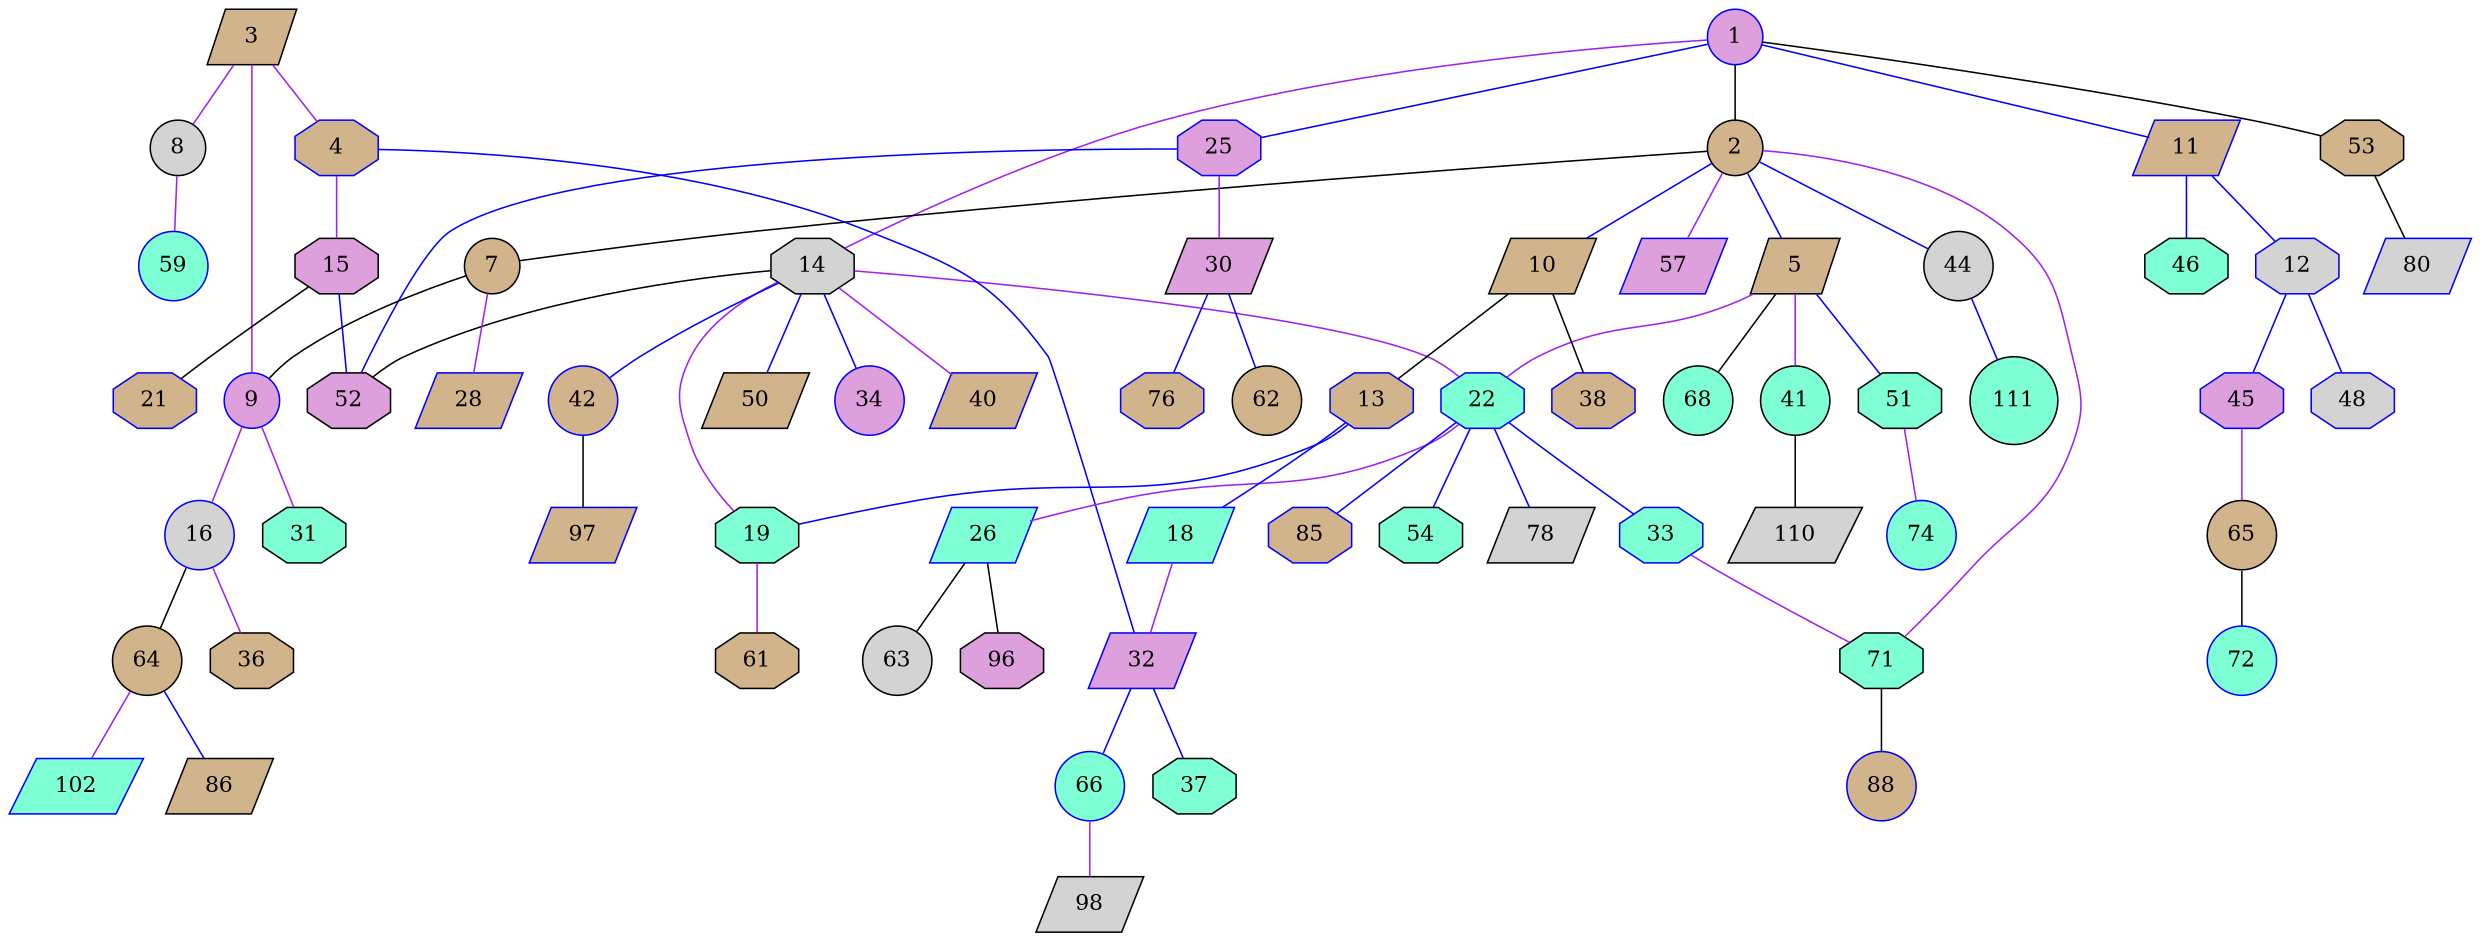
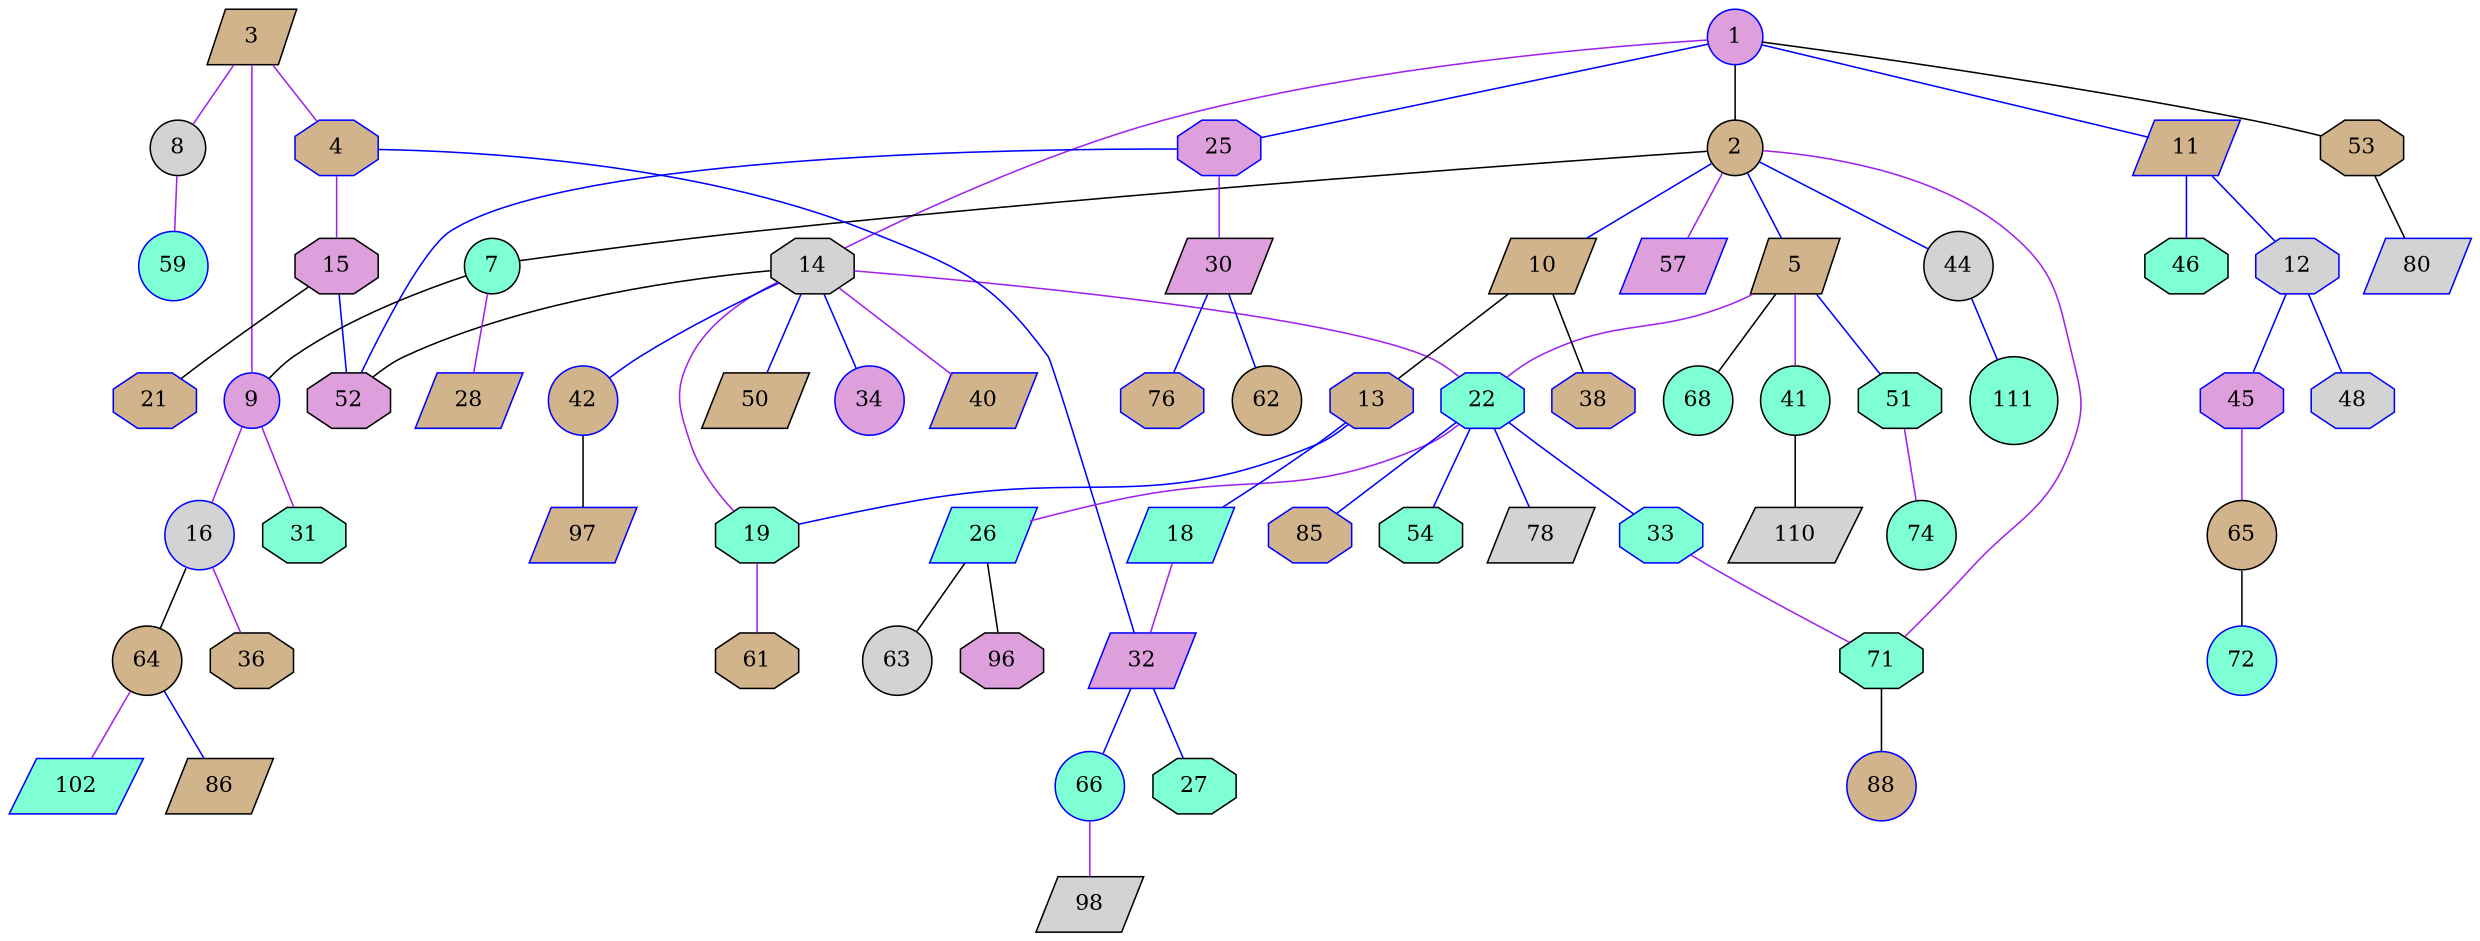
(492, 266) -> (492, 266)
(1921, 535) -> (1921, 535)
(1195, 786) -> (1195, 786)
